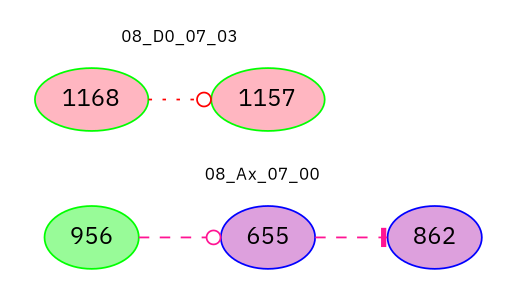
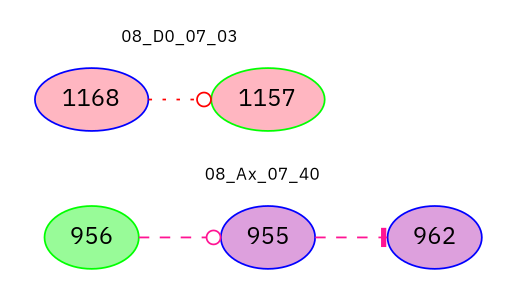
(92, 100) -> (92, 100)
(263, 175) -> (263, 175)
(268, 237) -> (268, 237)
(435, 237) -> (435, 237)
